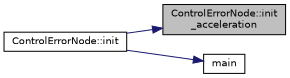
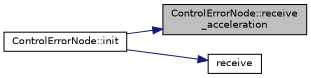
(224, 20) -> (235, 20)
(224, 64) -> (235, 64)
